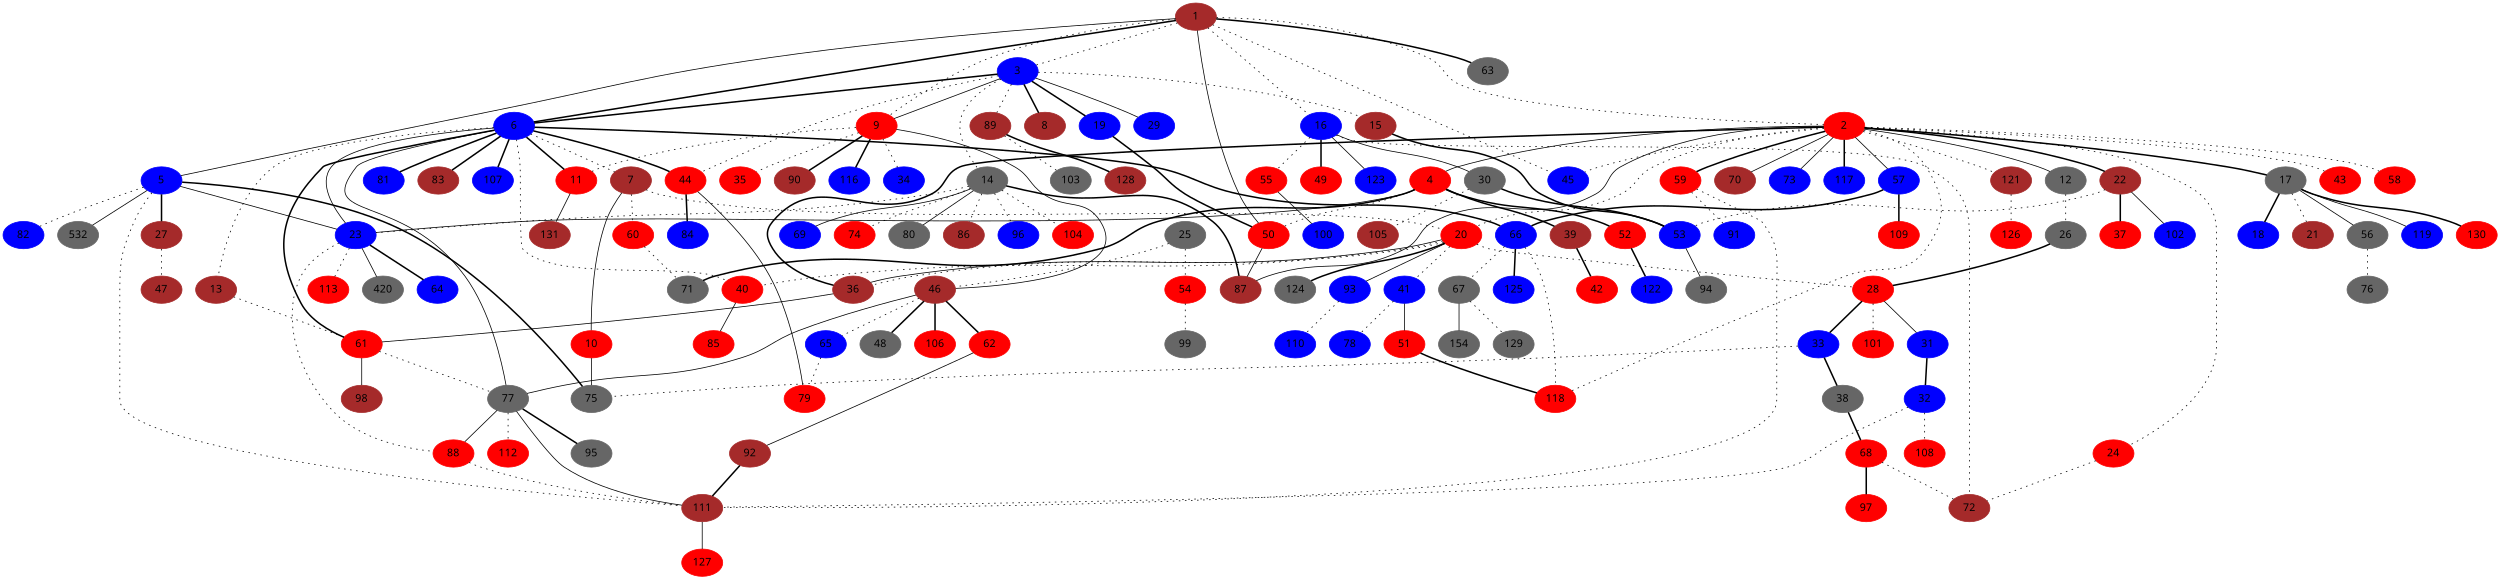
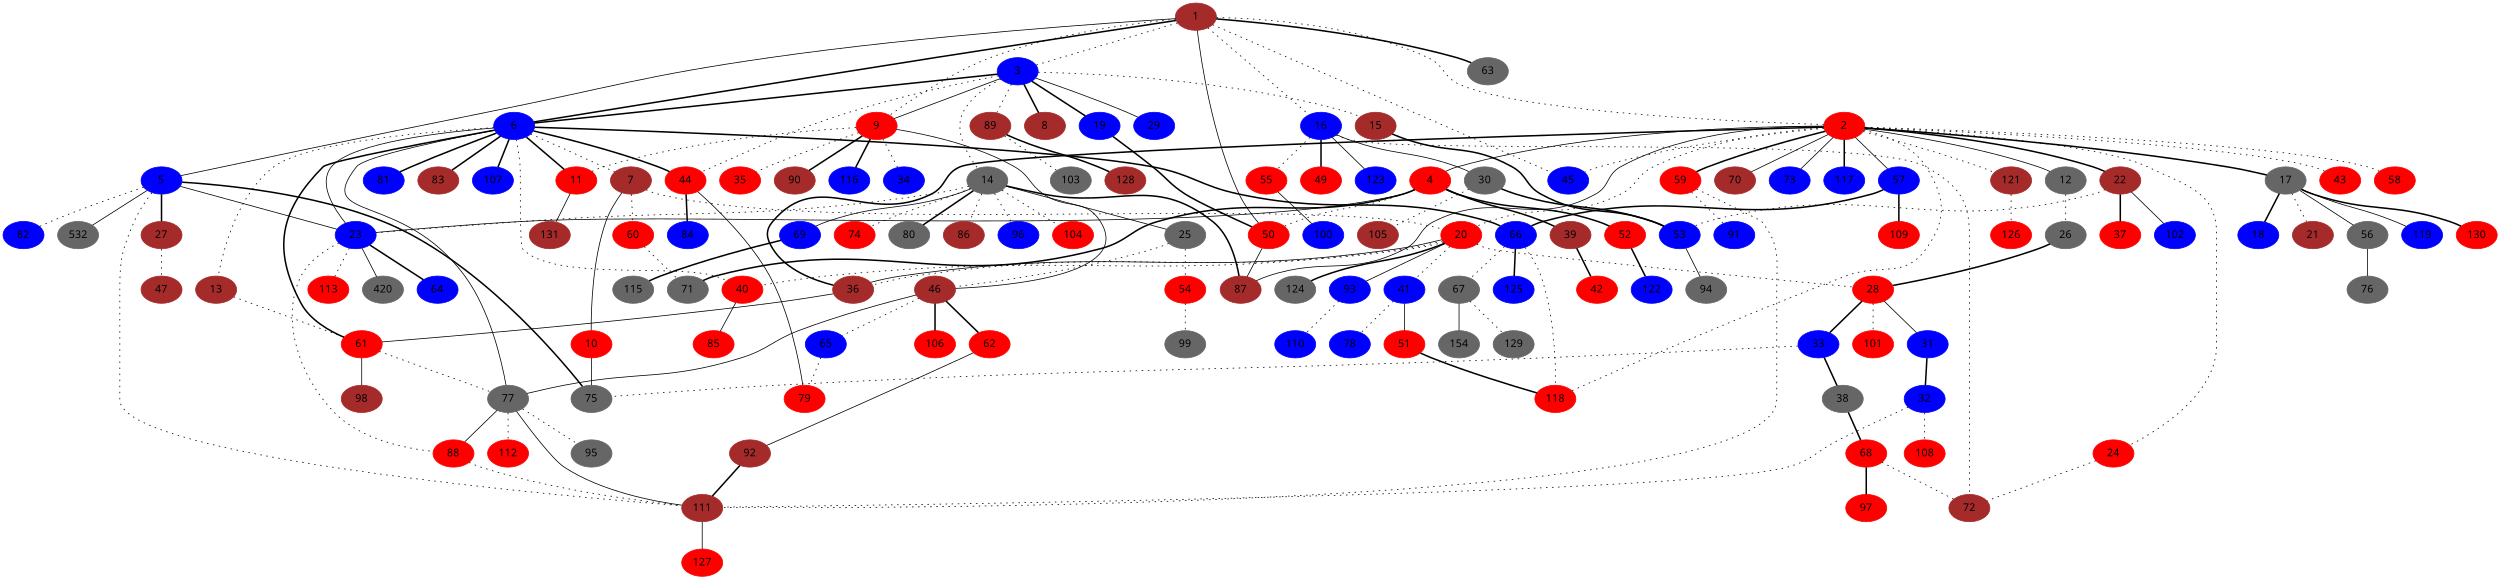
(948, 208) -> (948, 208)
none -> (1086, 208)
(2368, 262) -> (2368, 262)
none -> (633, 290)
(880, 344) -> none
(550, 426) -> (550, 426)
